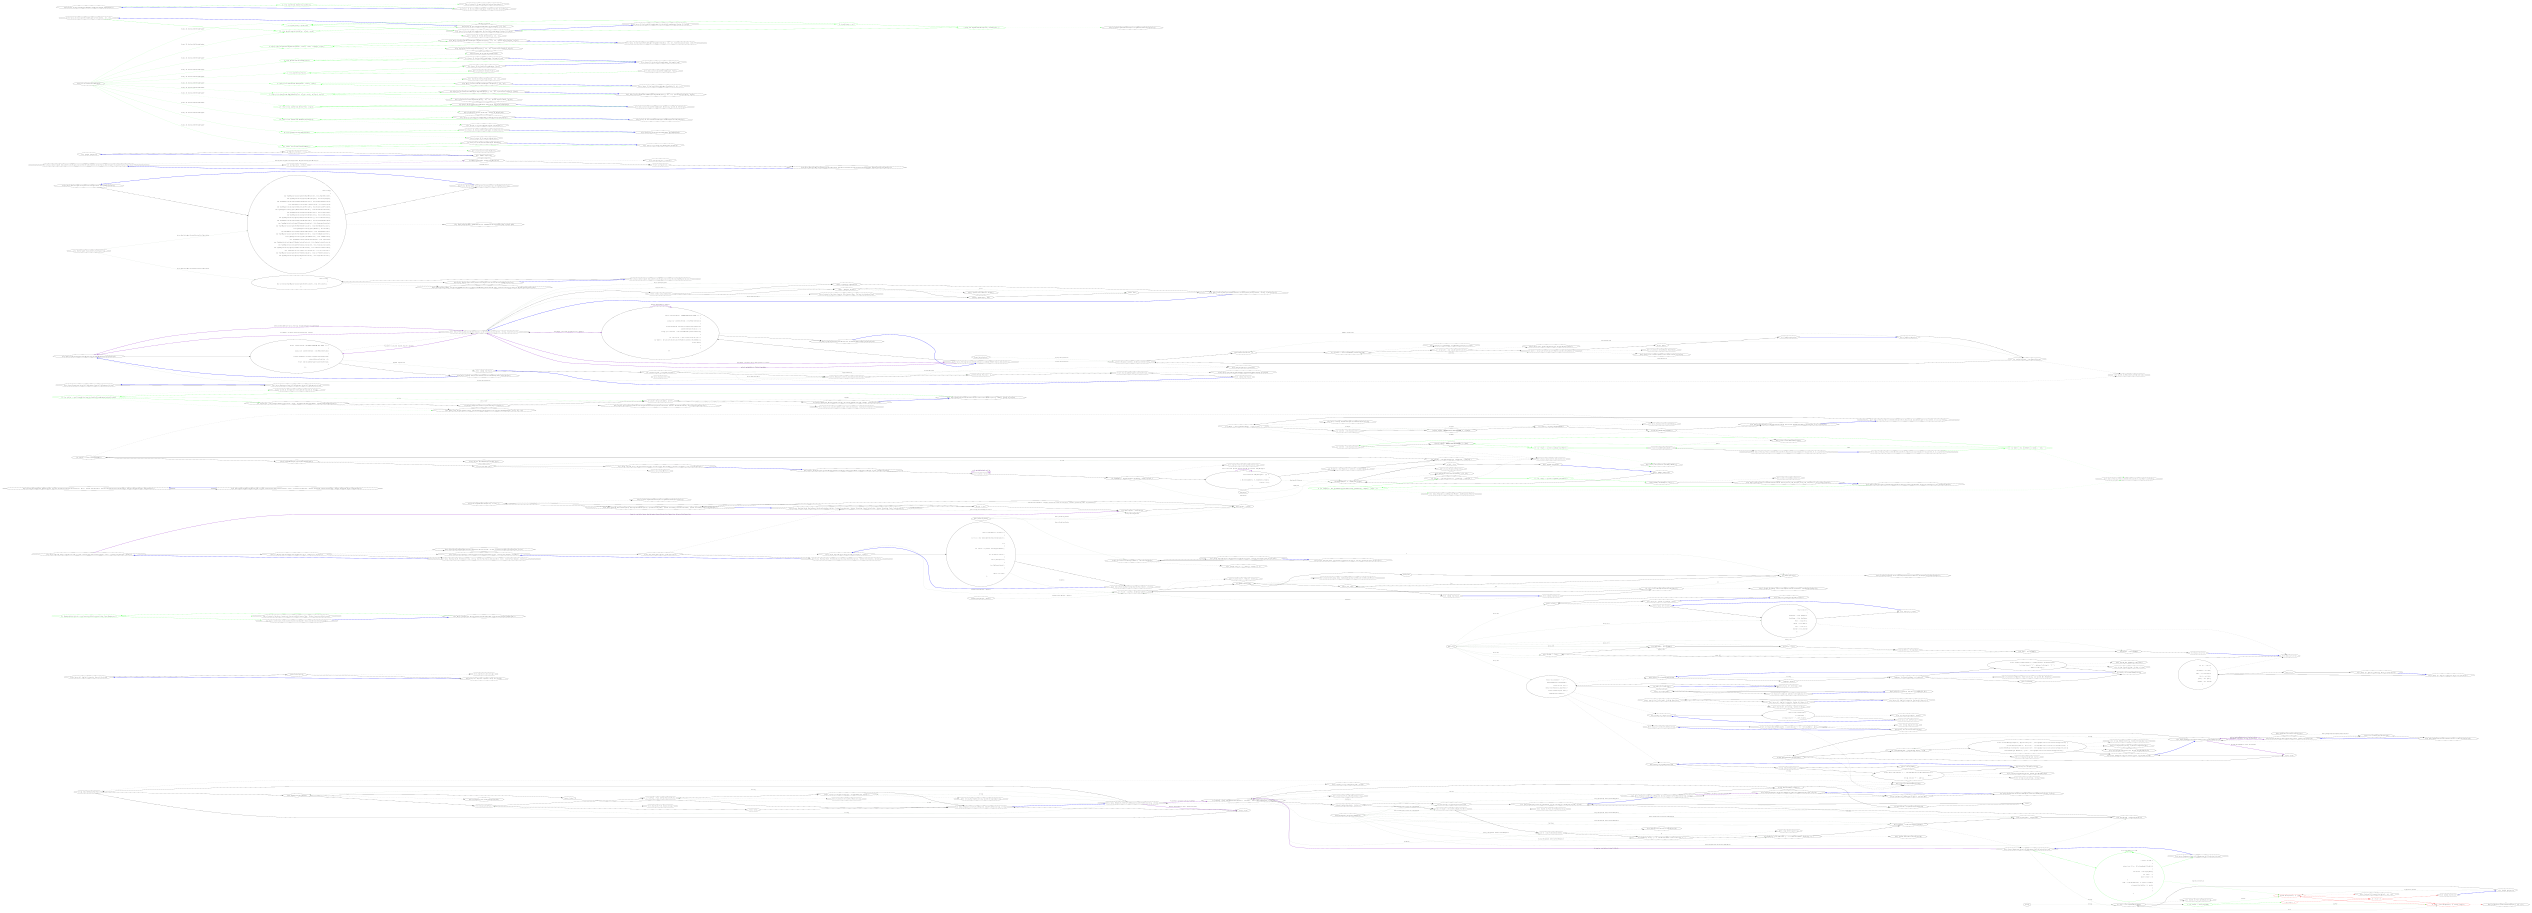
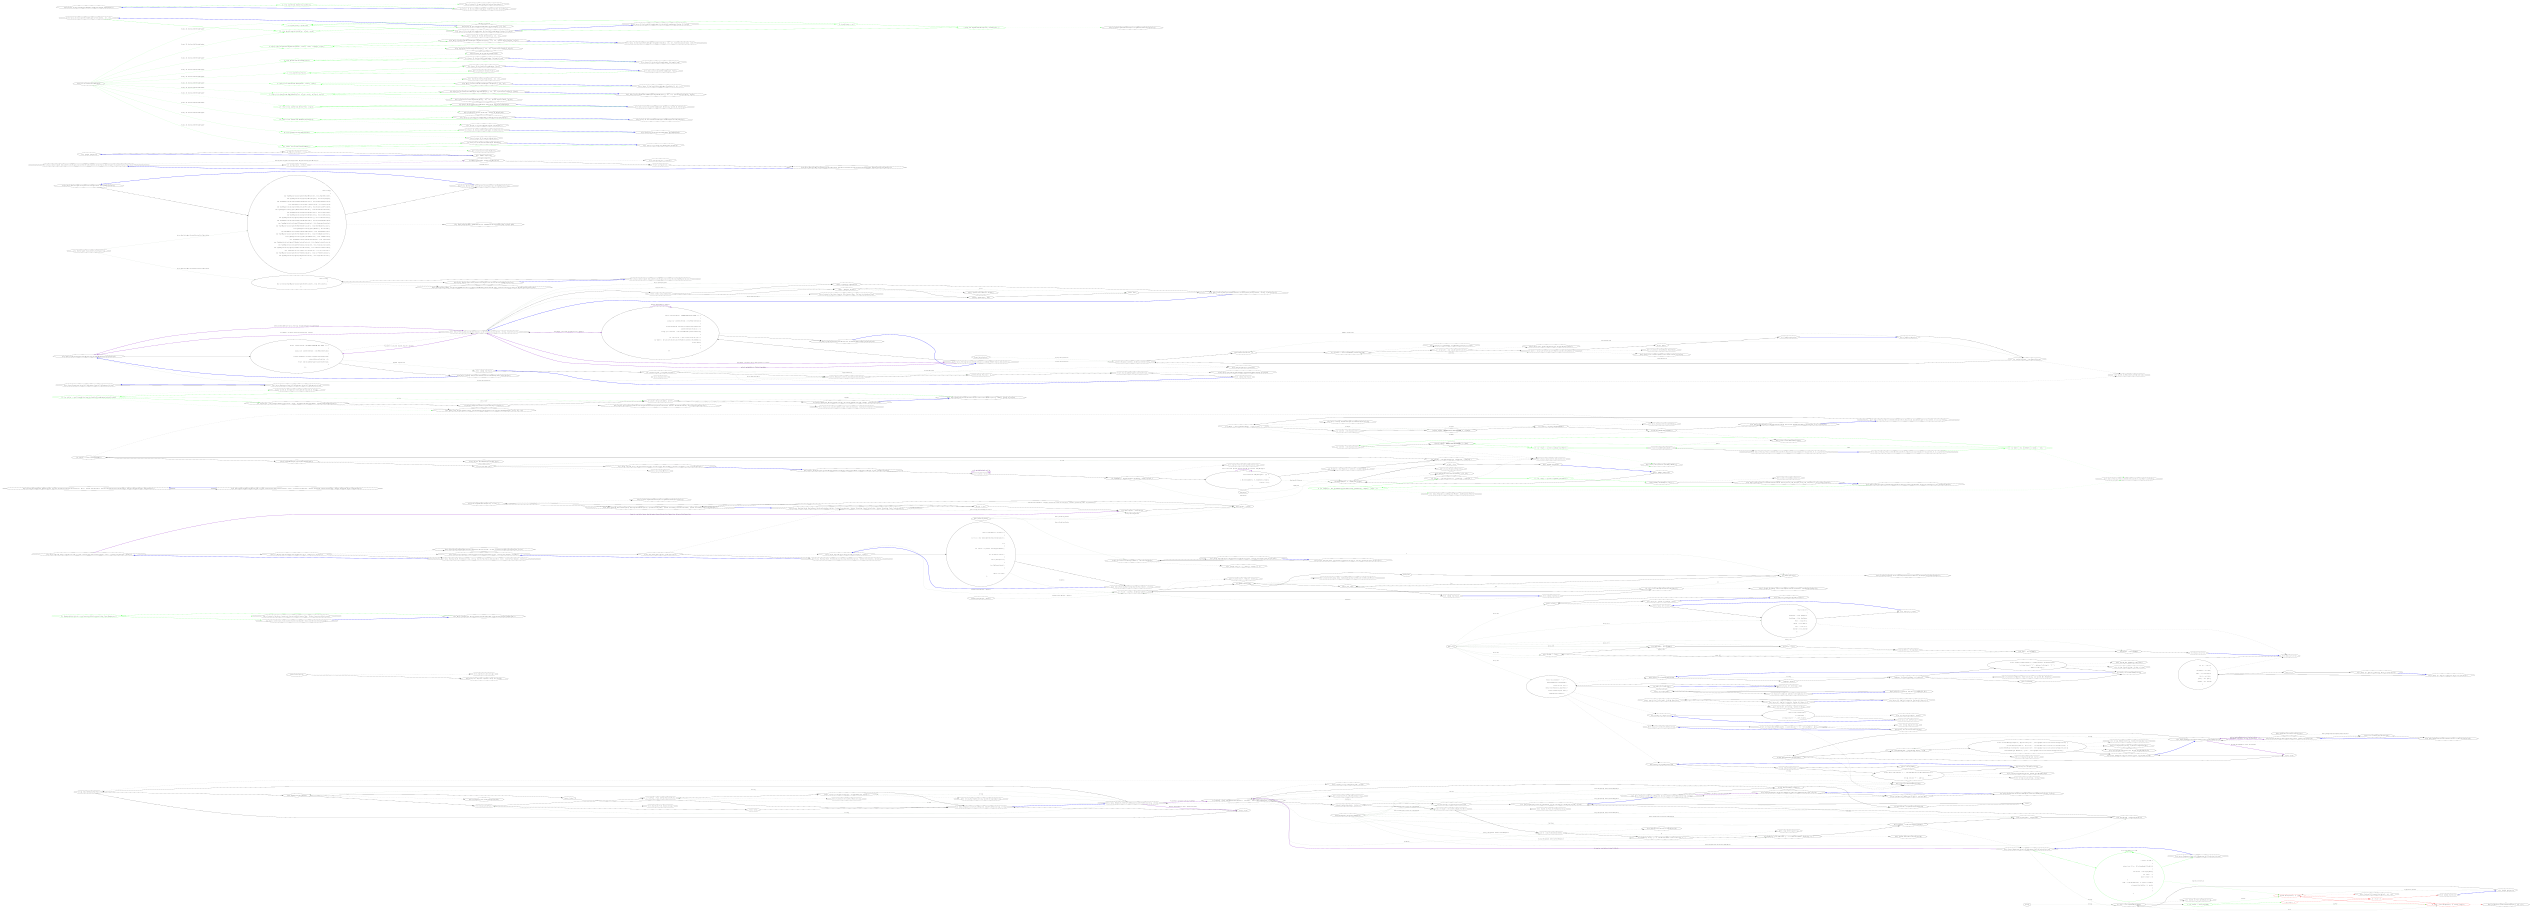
(570, 64) -> (572, 68)
(89, 677) -> none
(1625, 821) -> (1622, 789)
